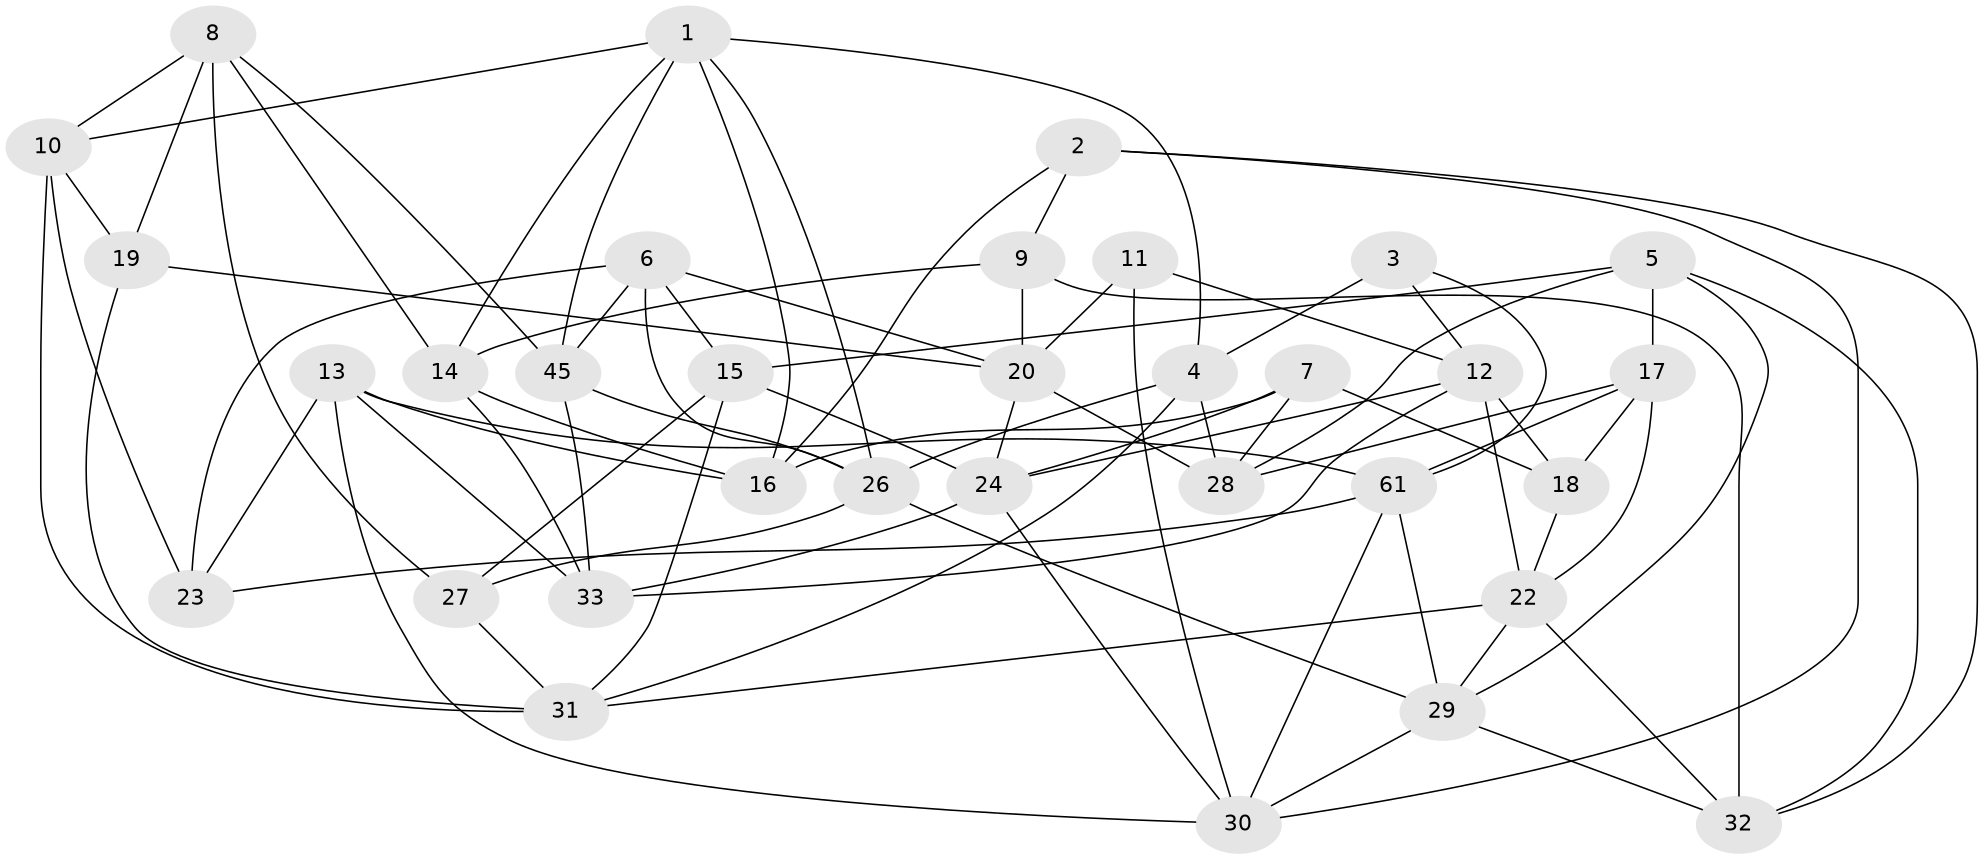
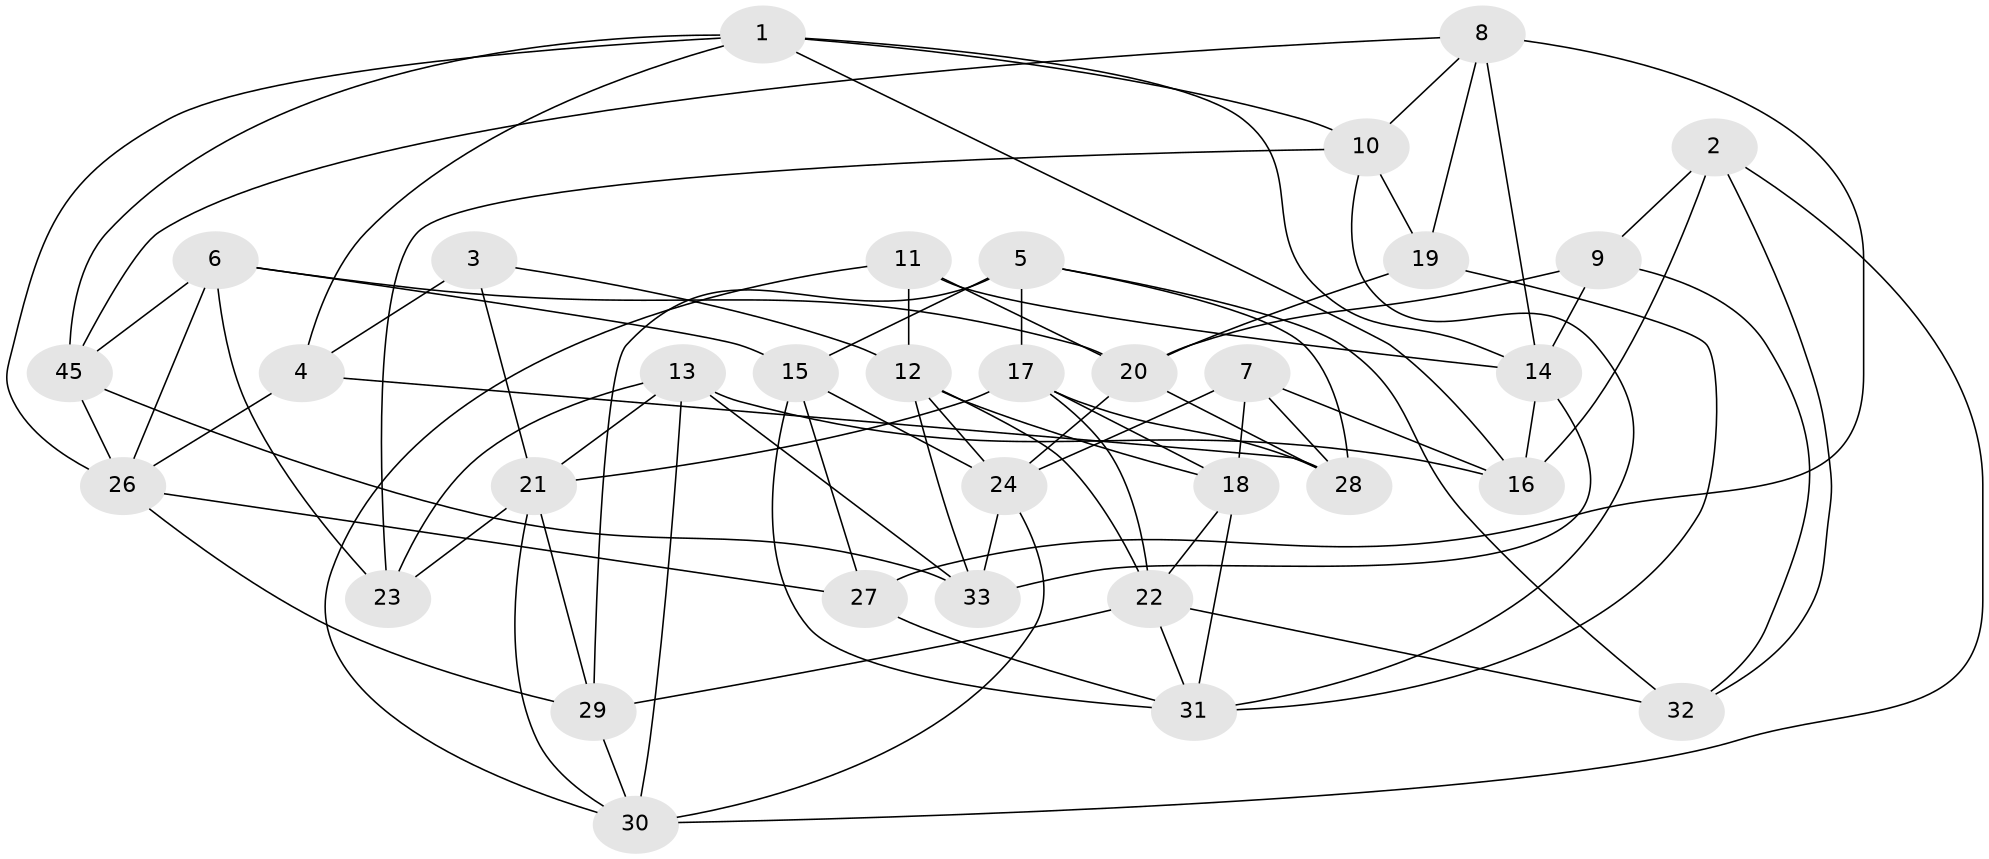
none -> (1189, 329)
(1394, 486) -> (534, 486)
(896, 594) -> (1215, 599)
(1591, 768) -> none
